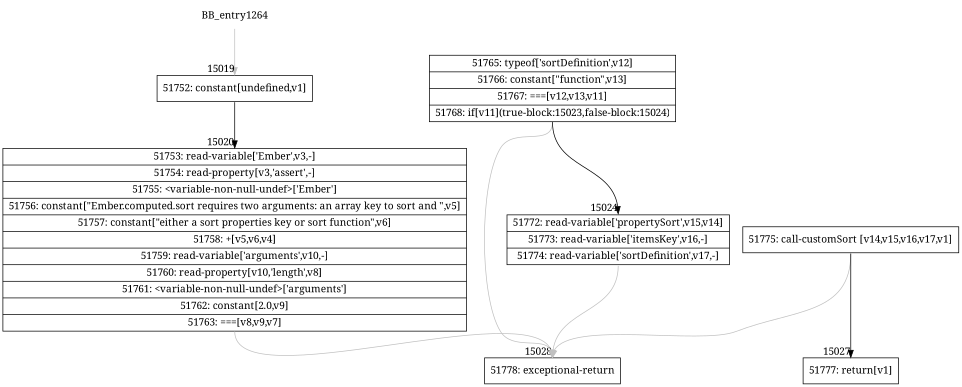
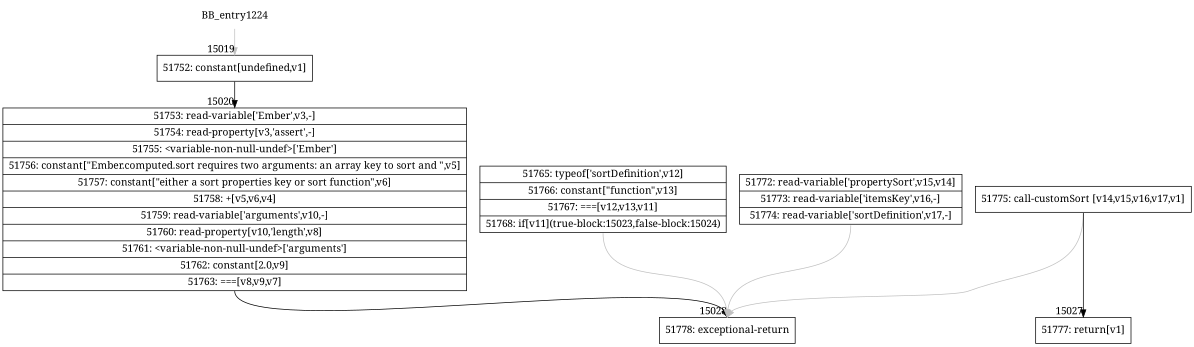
(235, 16) -> (235, 16)
(582, 166) -> none
(390, 345) -> (478, 304)
